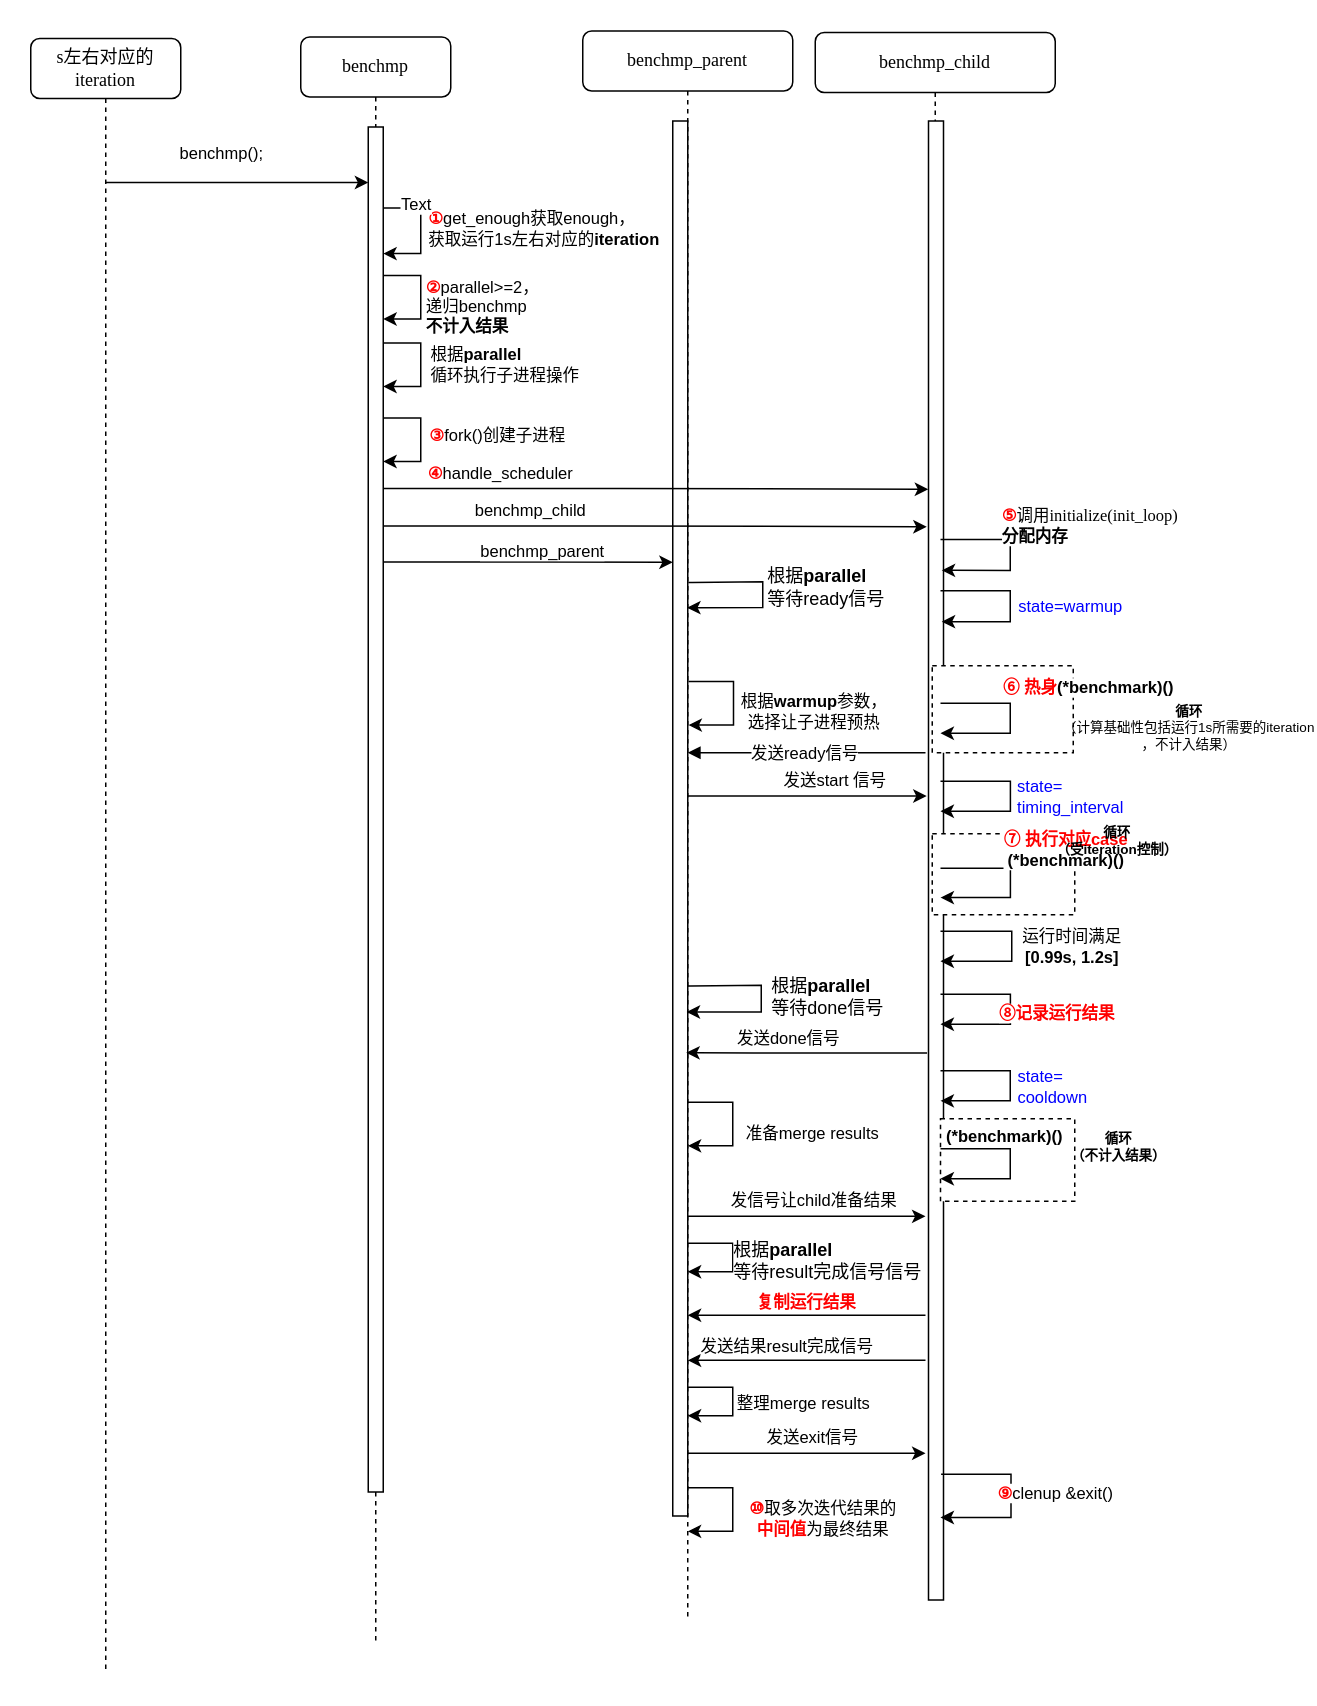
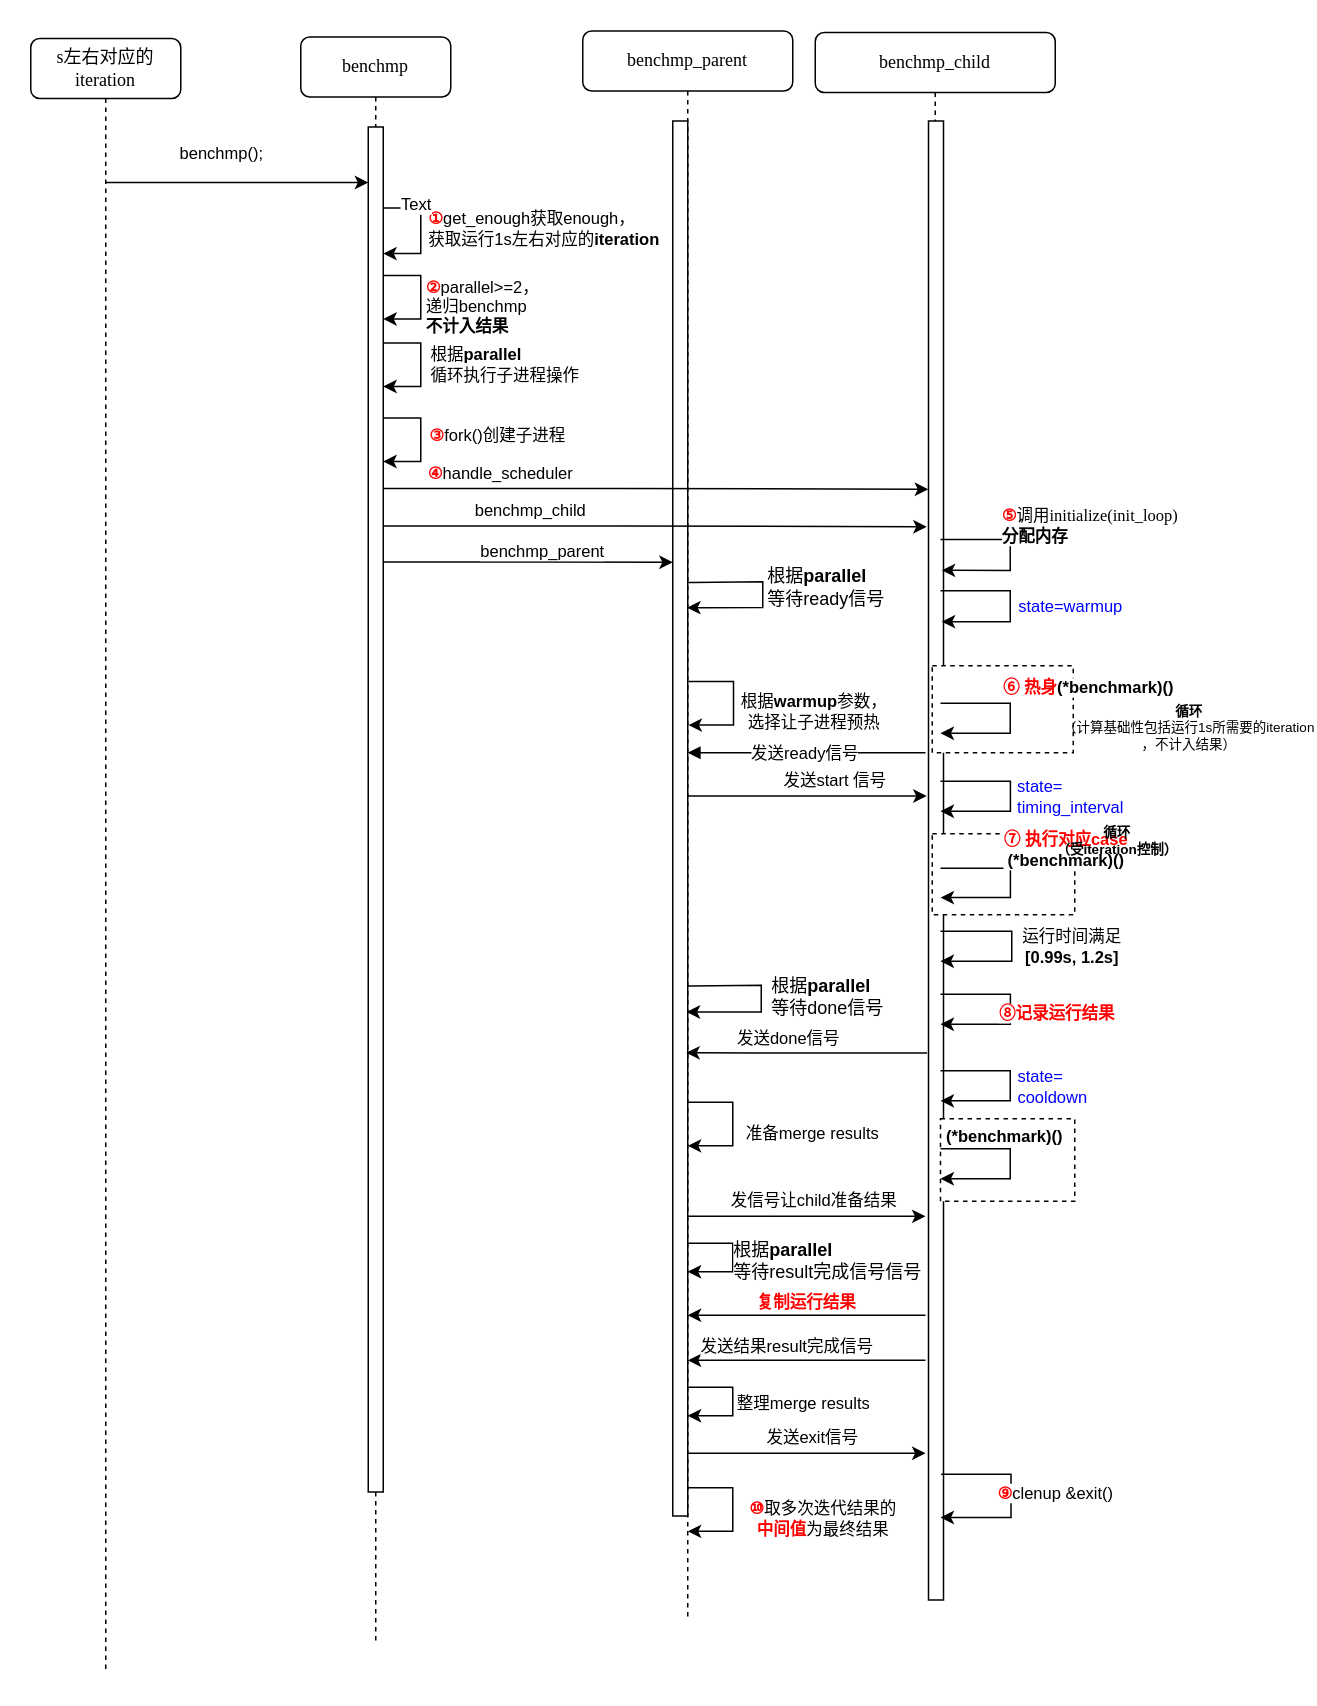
(1118, 1147) -> none
